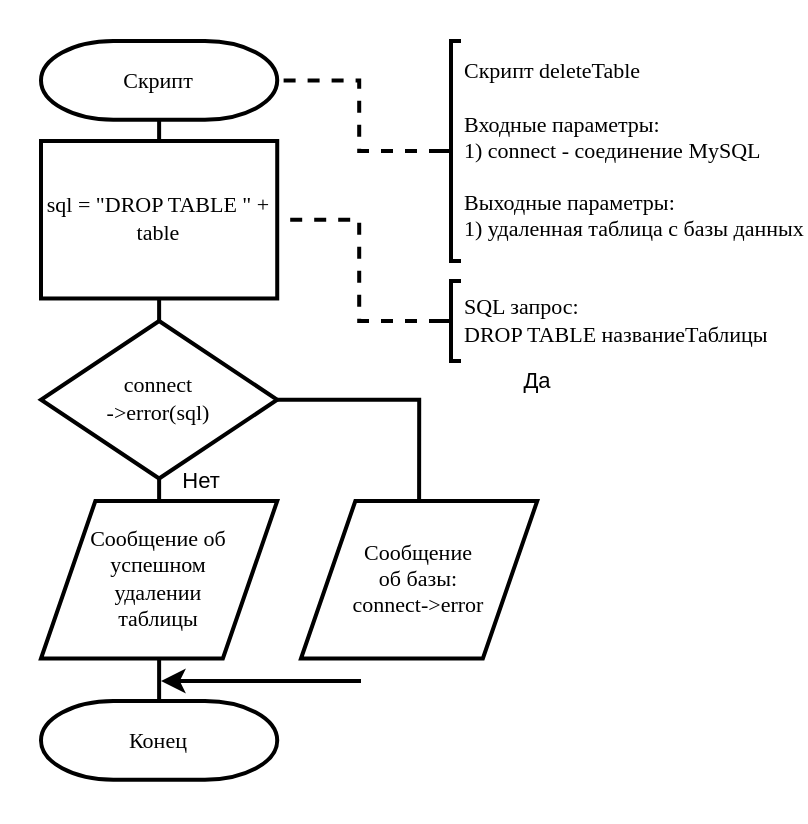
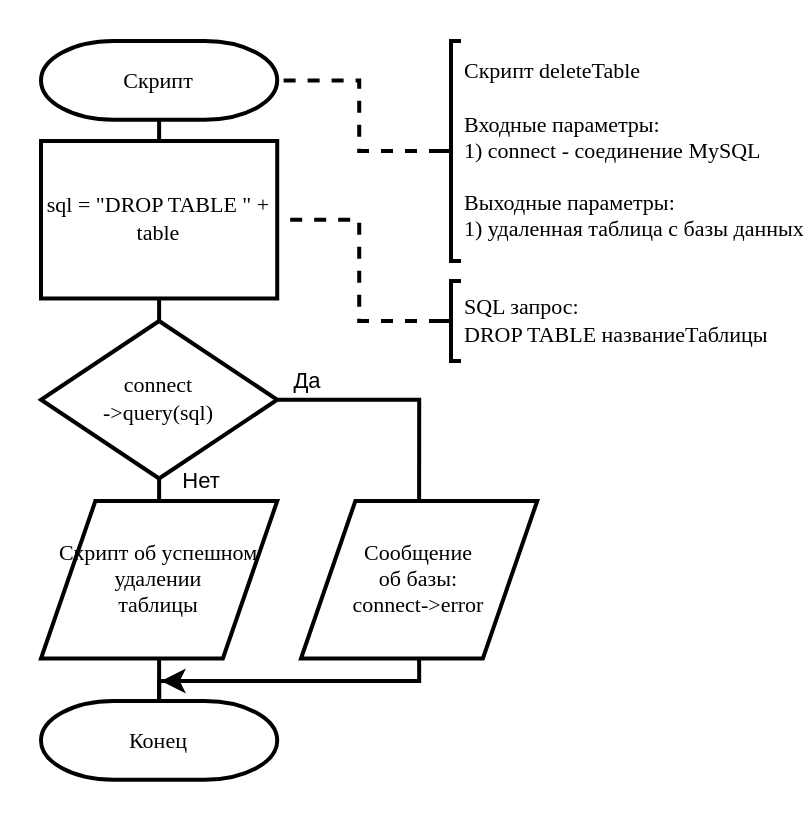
(537, 381) -> (307, 381)
(159, 399) -> (159, 399)
(159, 579) -> (159, 579)
none -> (401, 681)
